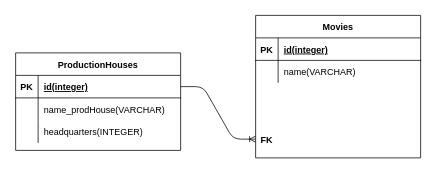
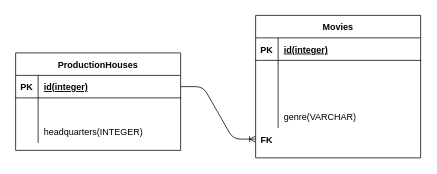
(349, 72) -> none
(109, 109) -> none
none -> (349, 117)
